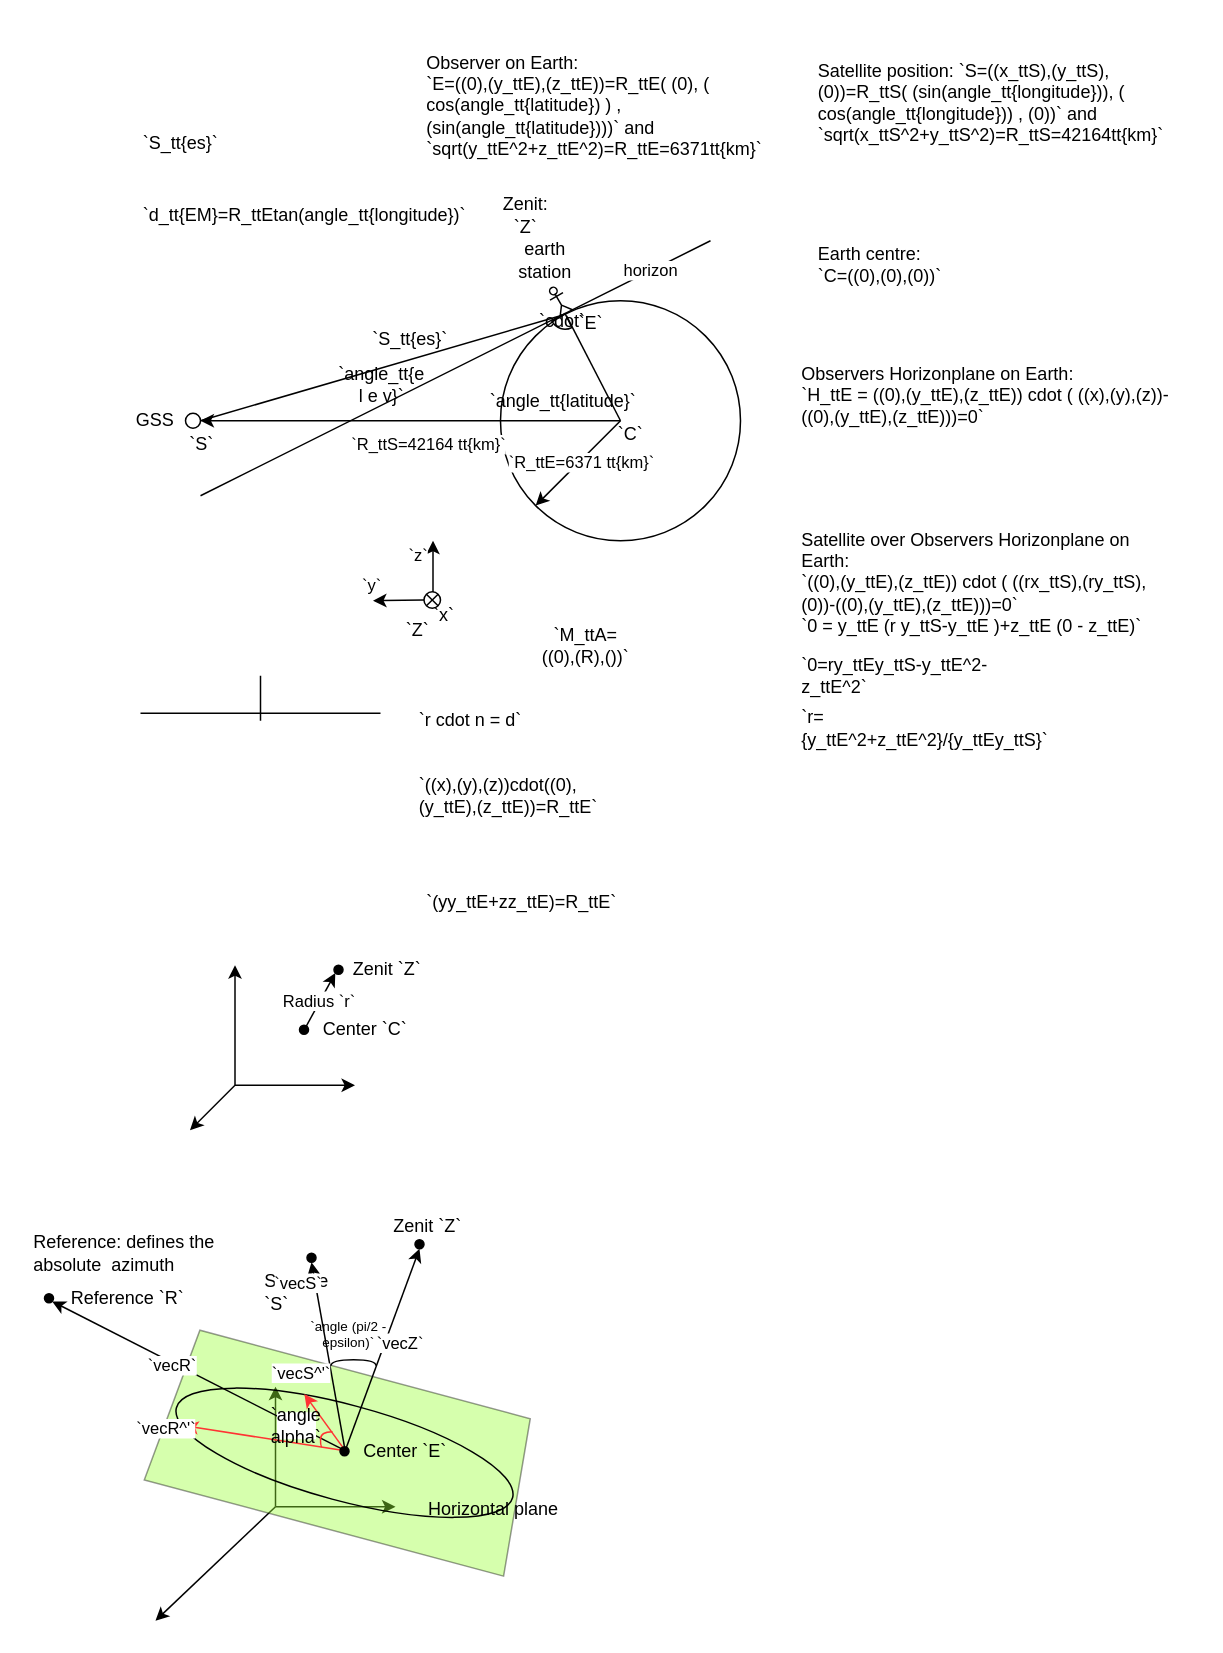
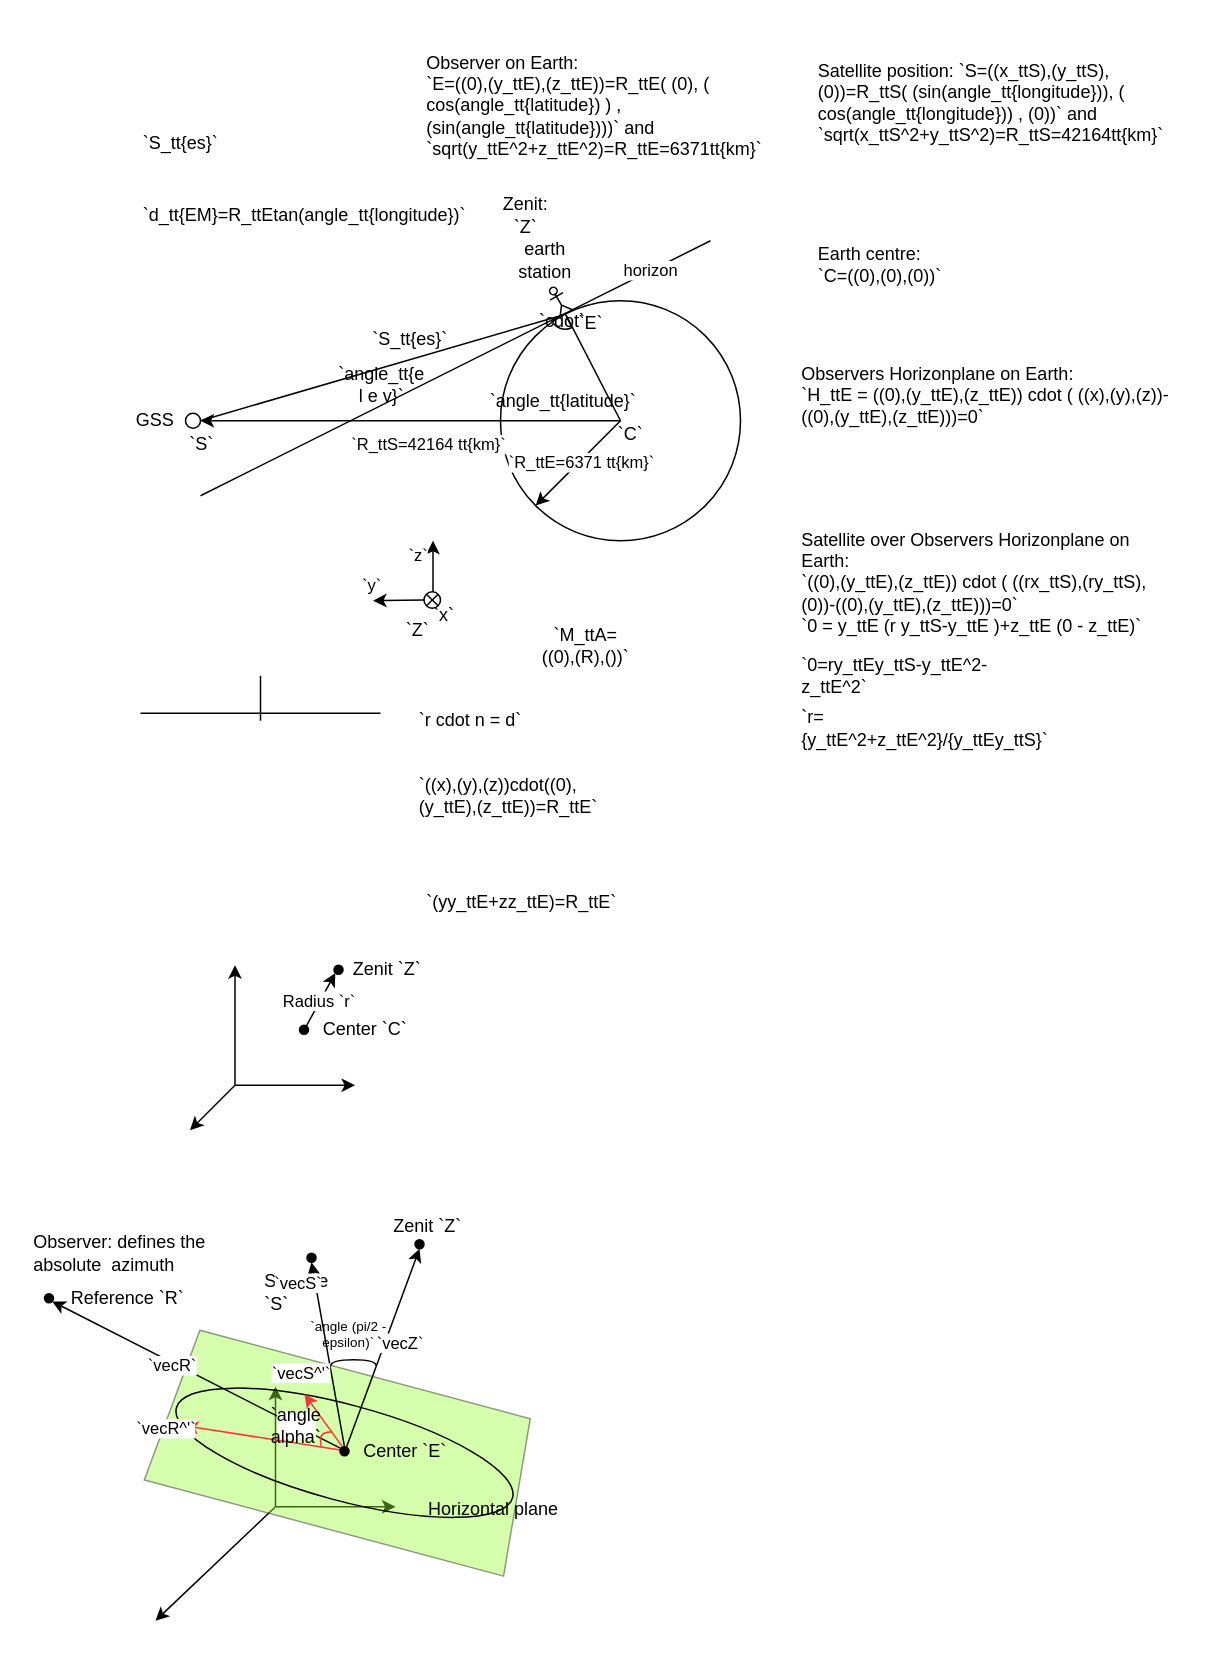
(125, 1253) -> (125, 1253)
